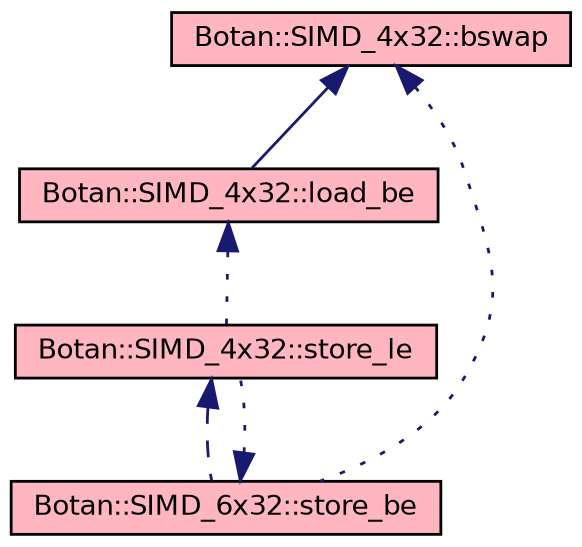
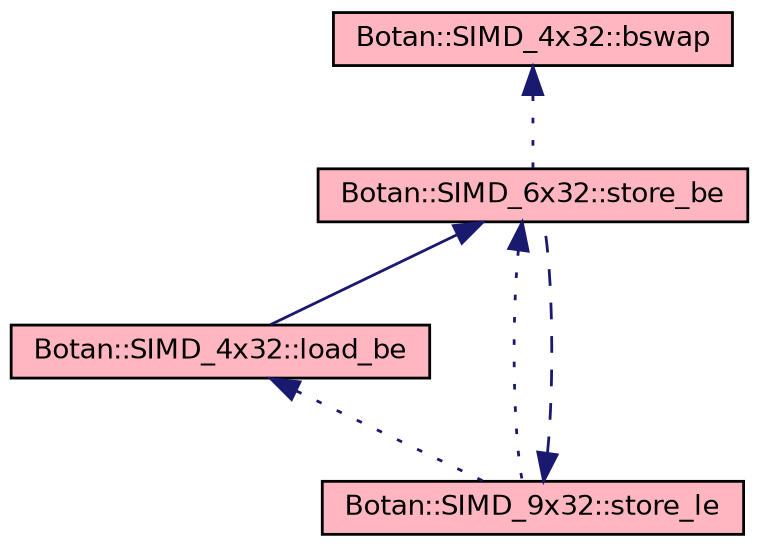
(290, 128) -> (364, 280)
(226, 352) -> (533, 508)
